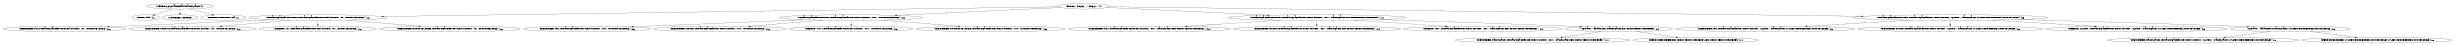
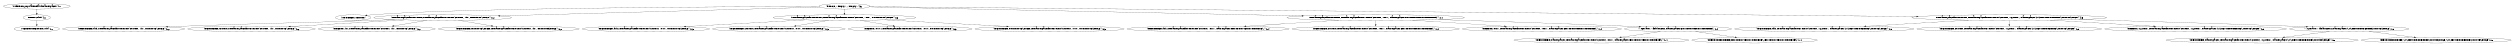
(1100, 6) -> (861, 6)
(180, 11) -> (593, 8)
(201, 12) -> (37, 22)
